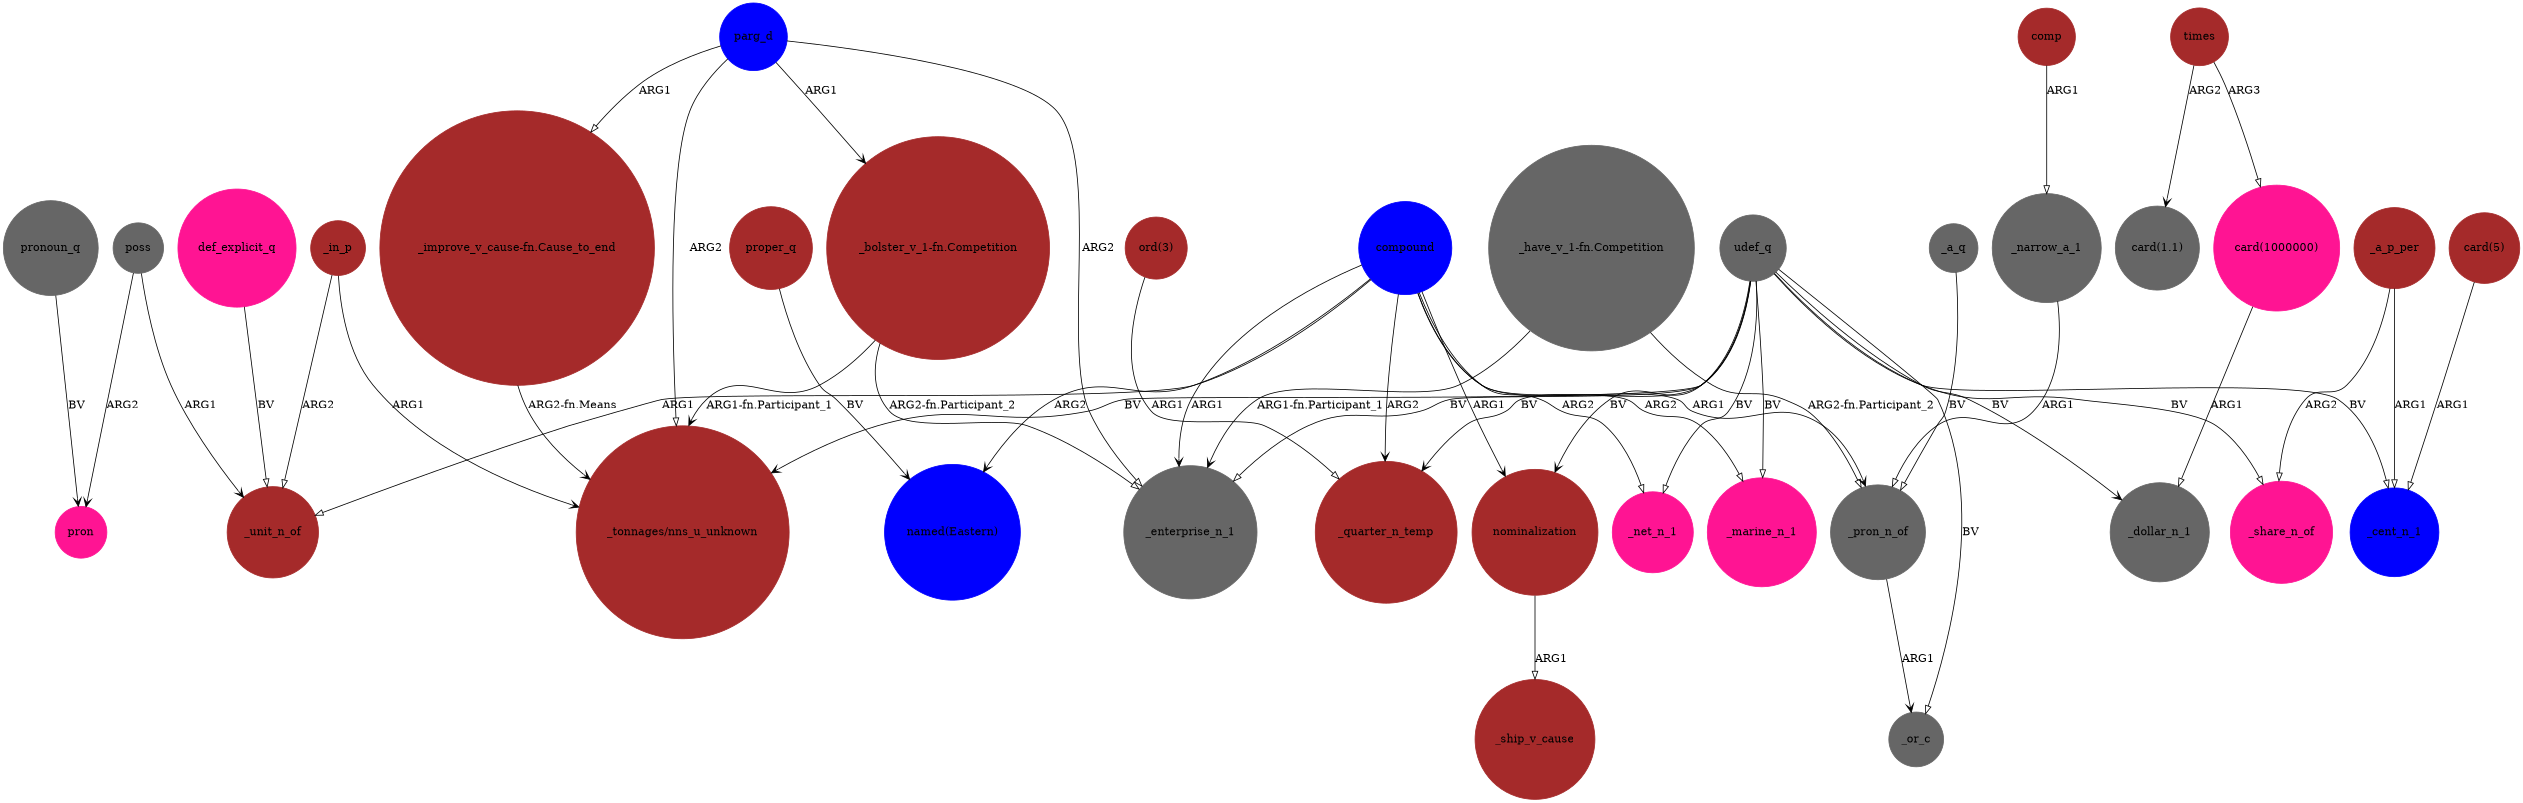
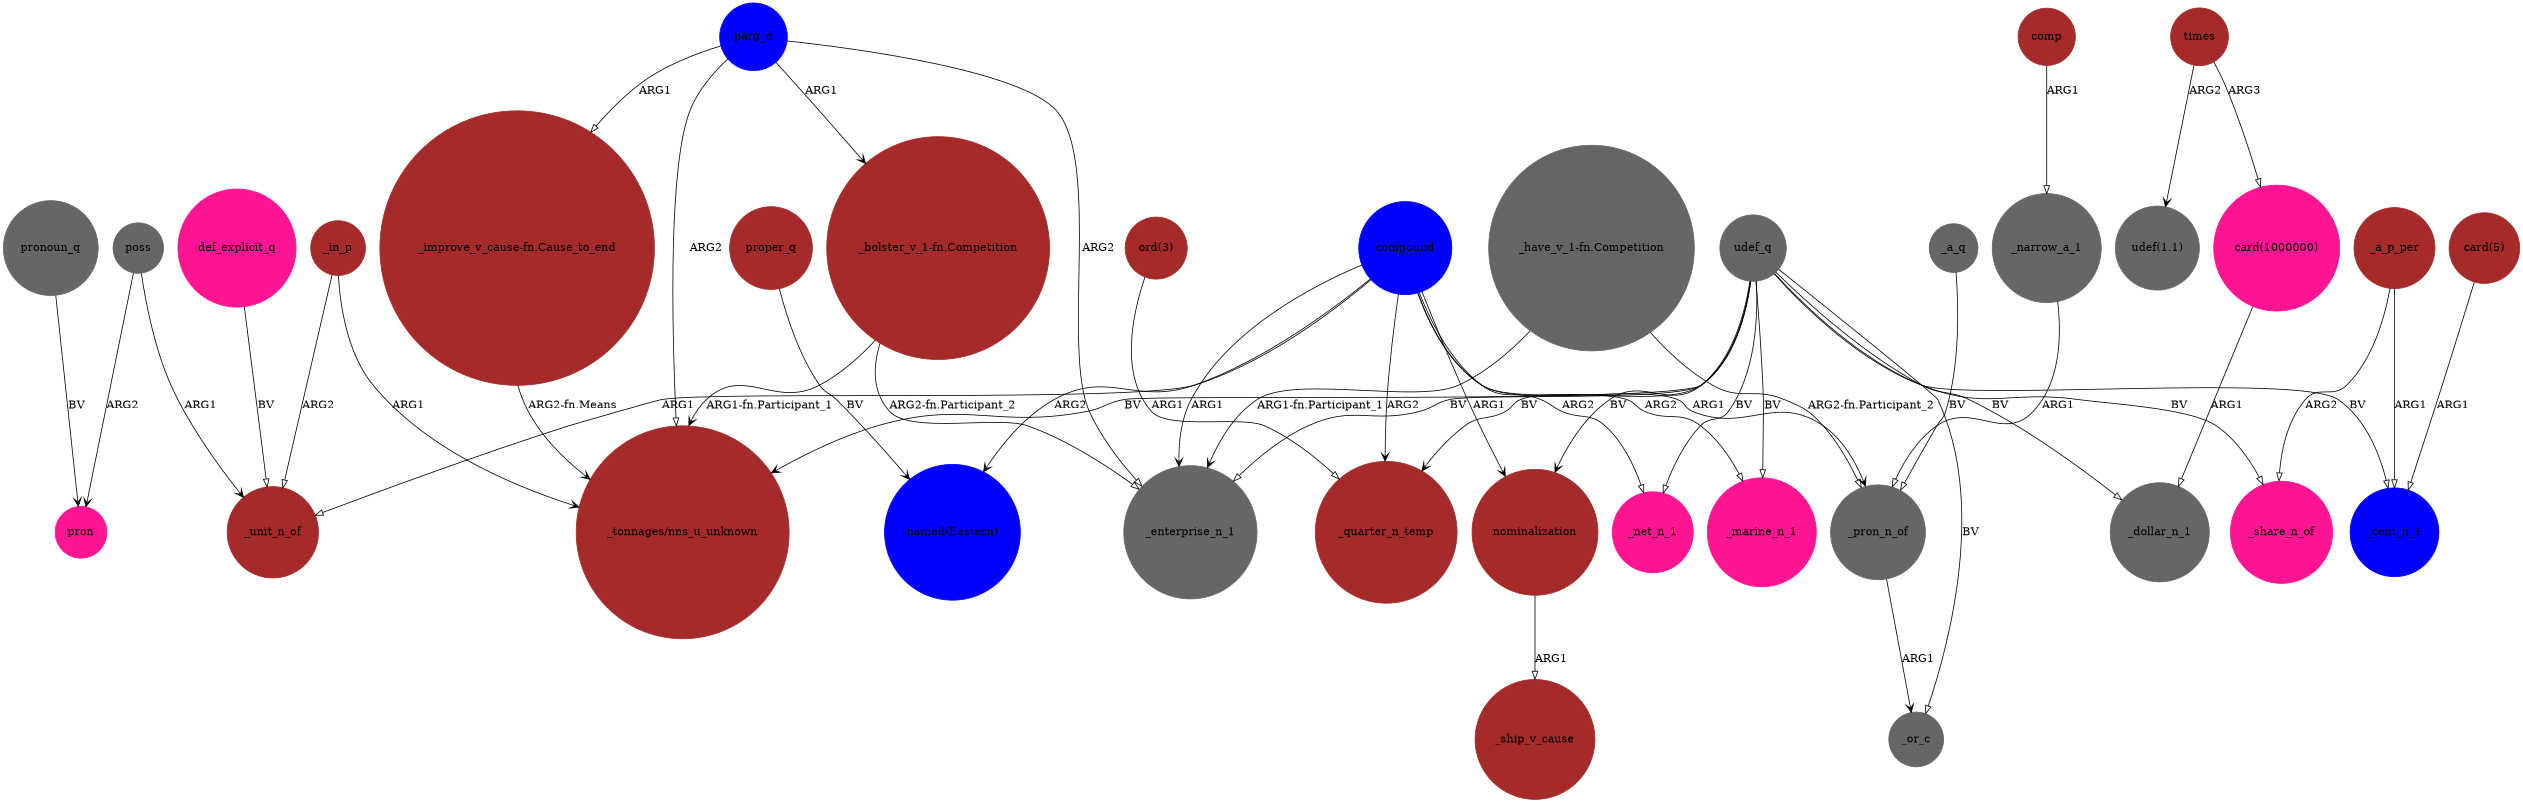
(2157, 248) -> (2157, 248)
(1979, 405) -> (1979, 405)
